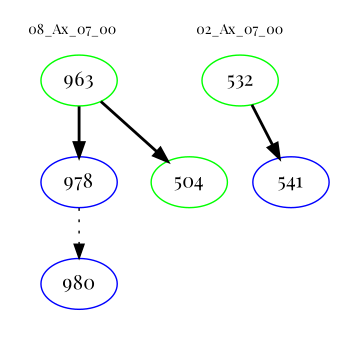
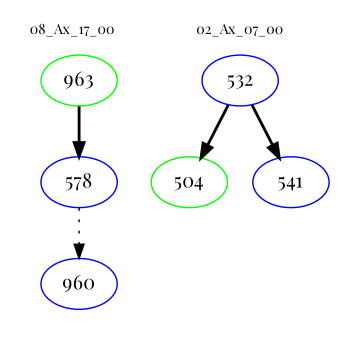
(73, 30) -> (73, 30)
(240, 81) -> (240, 81)
(119, 118) -> (218, 125)
(79, 182) -> (79, 182)
(79, 284) -> (79, 284)
